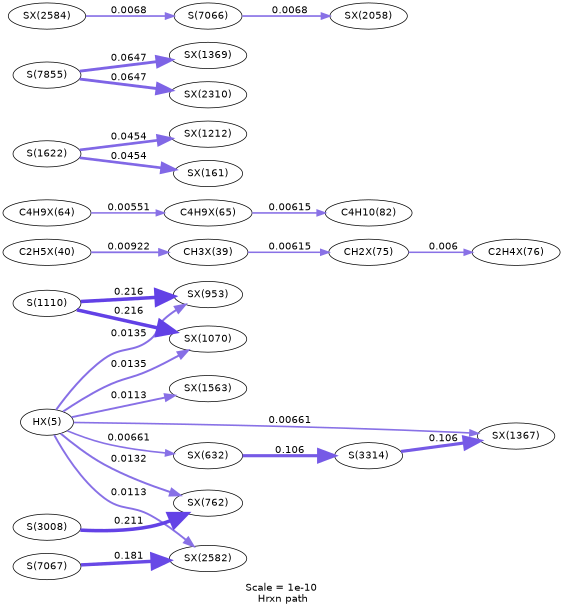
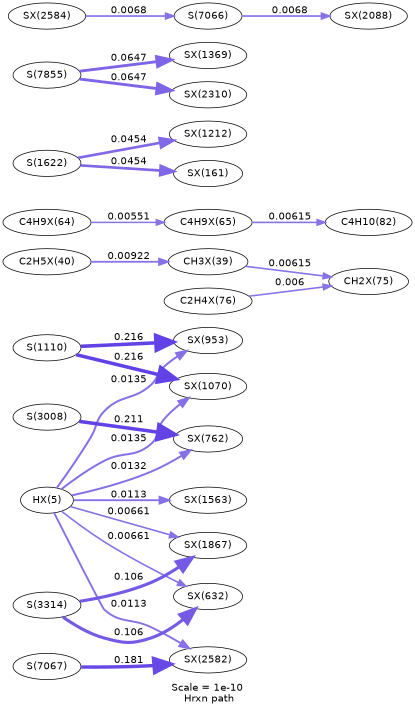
(369, 16) -> (369, 16)
(436, 252) -> (286, 292)
(516, 436) -> (208, 545)
(281, 456) -> (123, 642)
